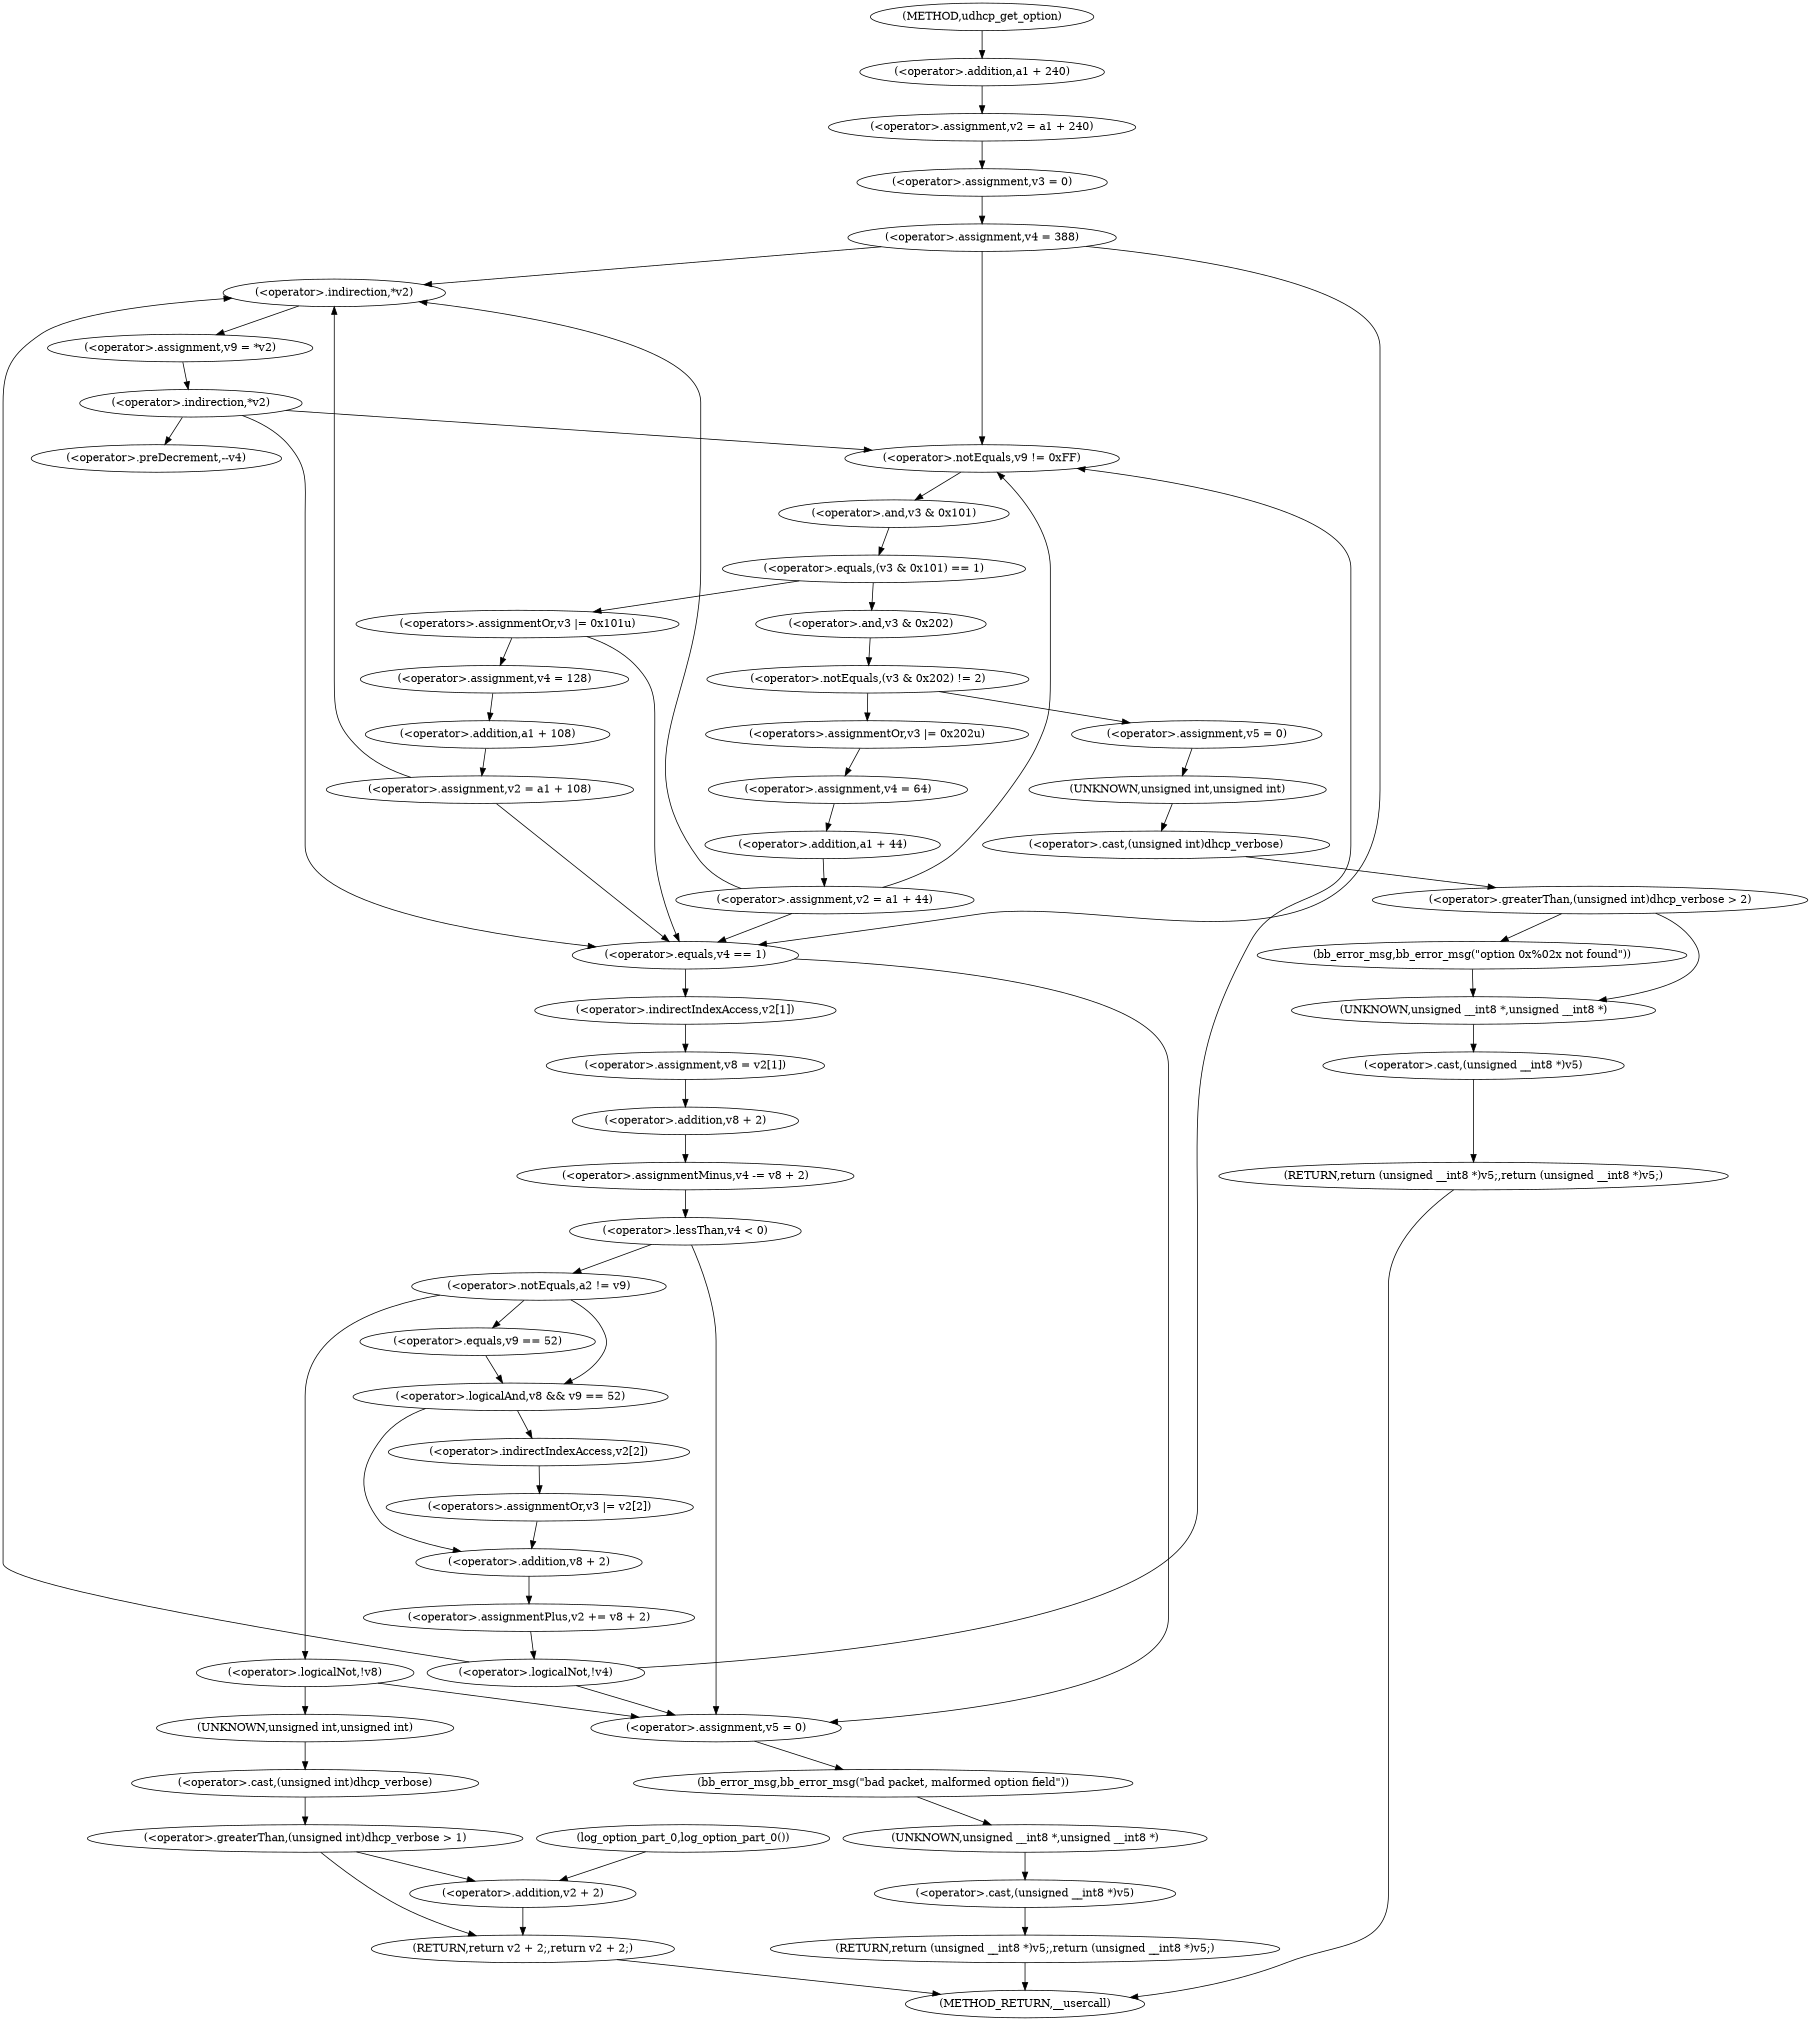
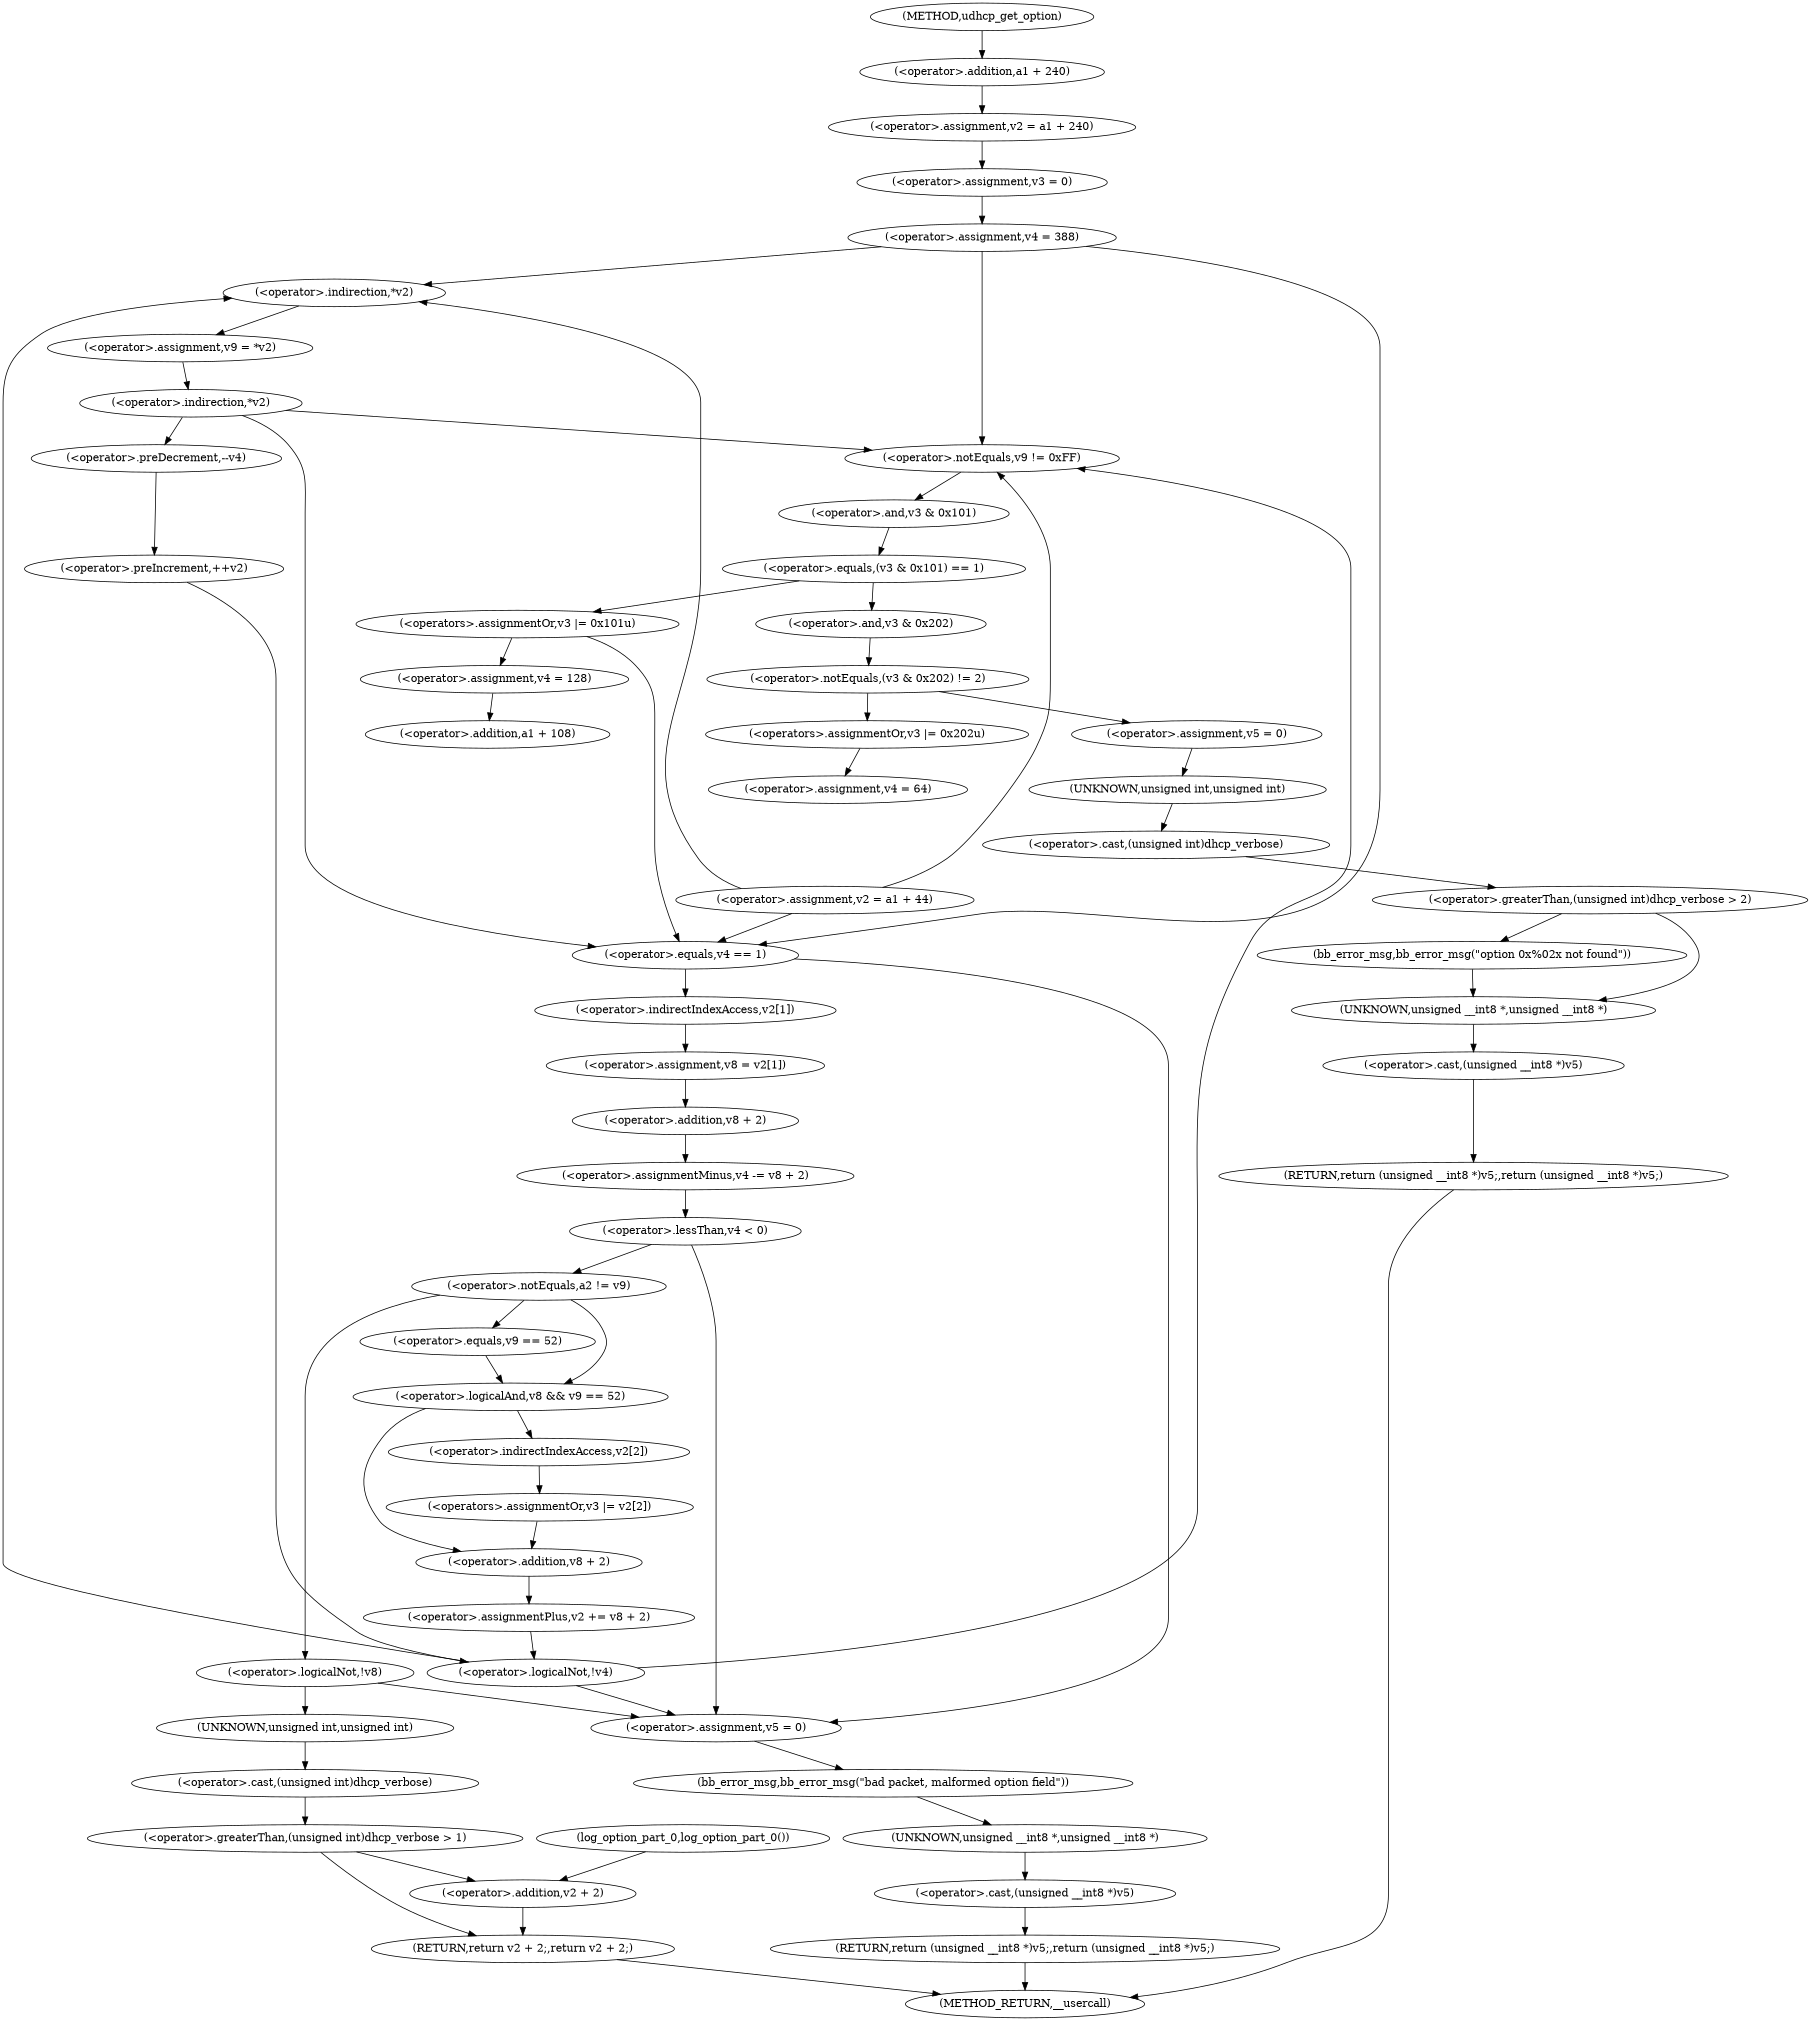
none -> (154, 569)
(480, 790) -> none
(823, 845) -> none
